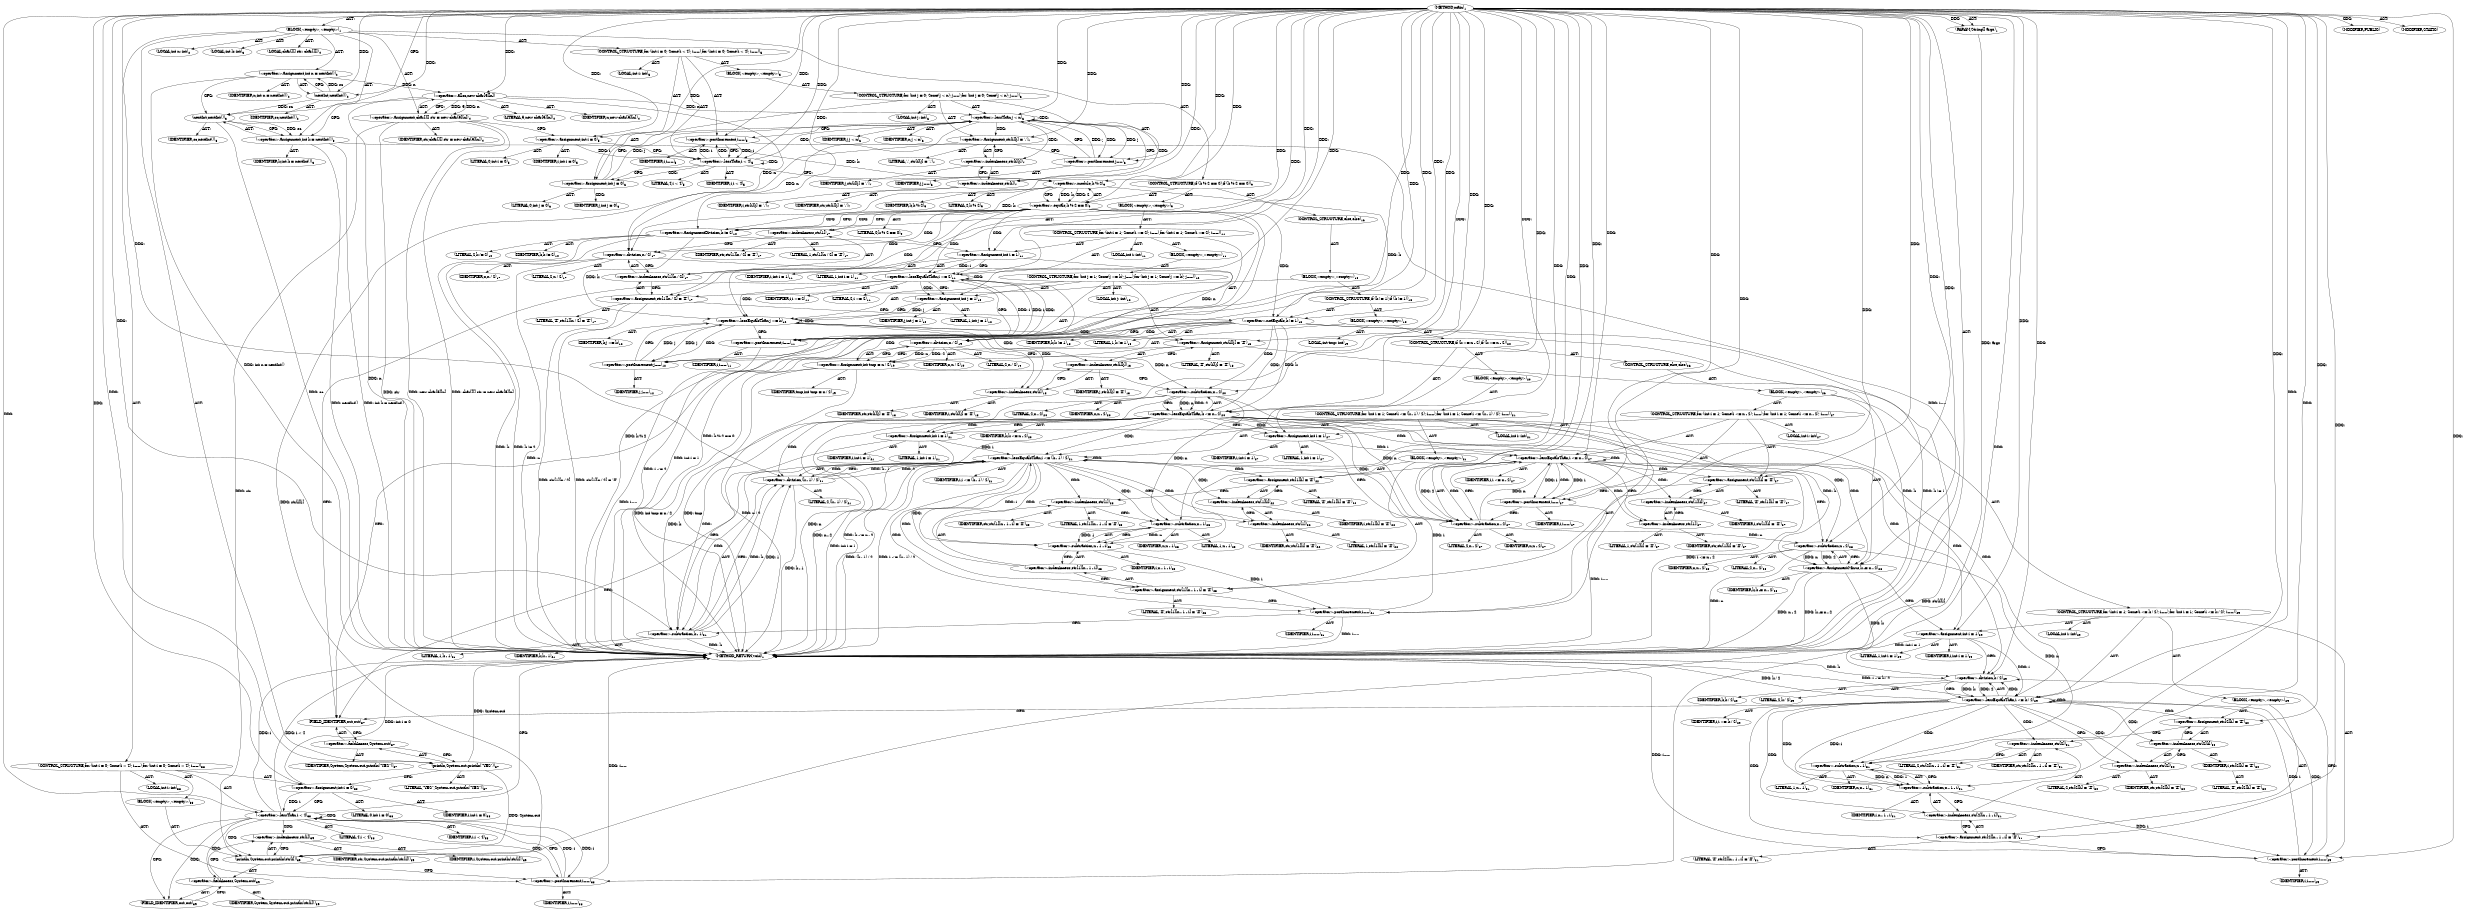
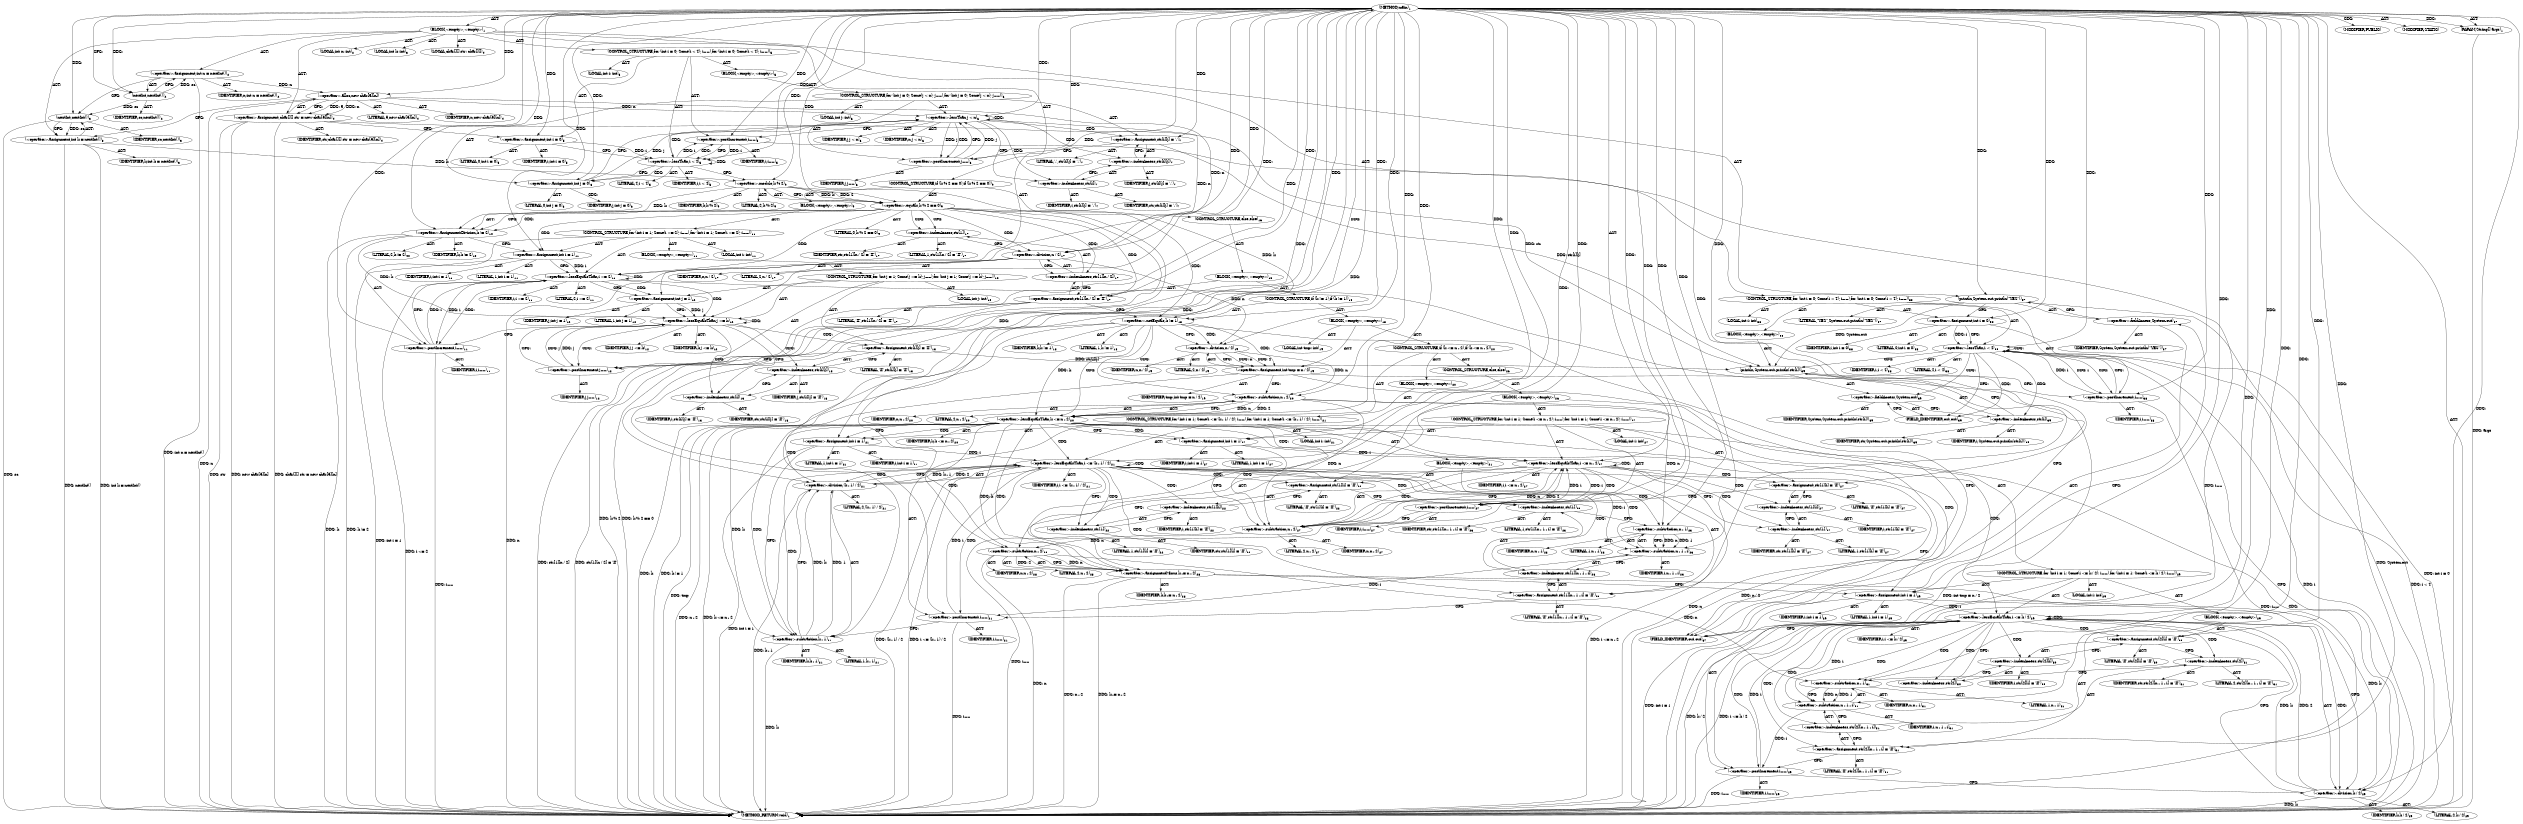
(1612, 233) -> (1614, 233)
(490, 255) -> (408, 255)
(1445, 255) -> (1273, 289)
none -> (627, 349)
(912, 515) -> (1440, 494)
(1476, 659) -> (1561, 813)
(2235, 776) -> (2138, 650)
(2073, 788) -> none
(2155, 788) -> none
